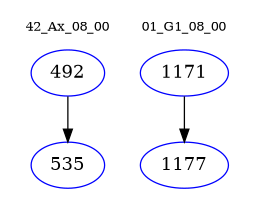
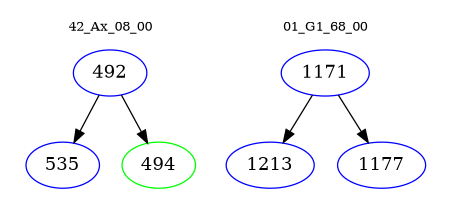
(184, 28) -> (326, 28)
none -> (159, 165)
none -> (270, 165)
